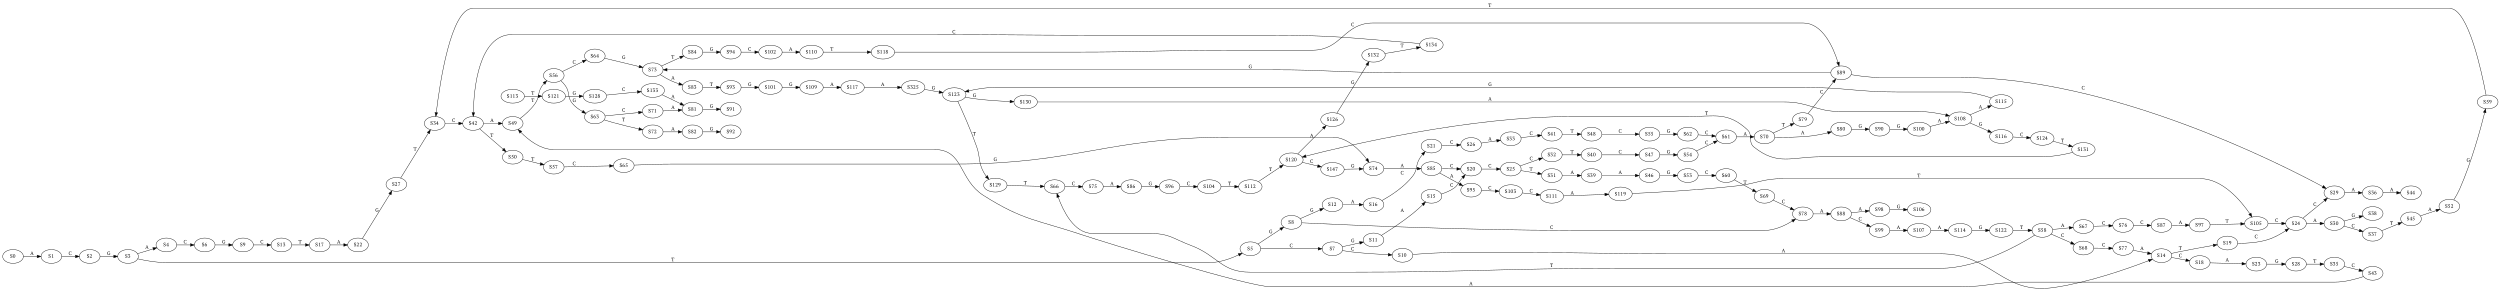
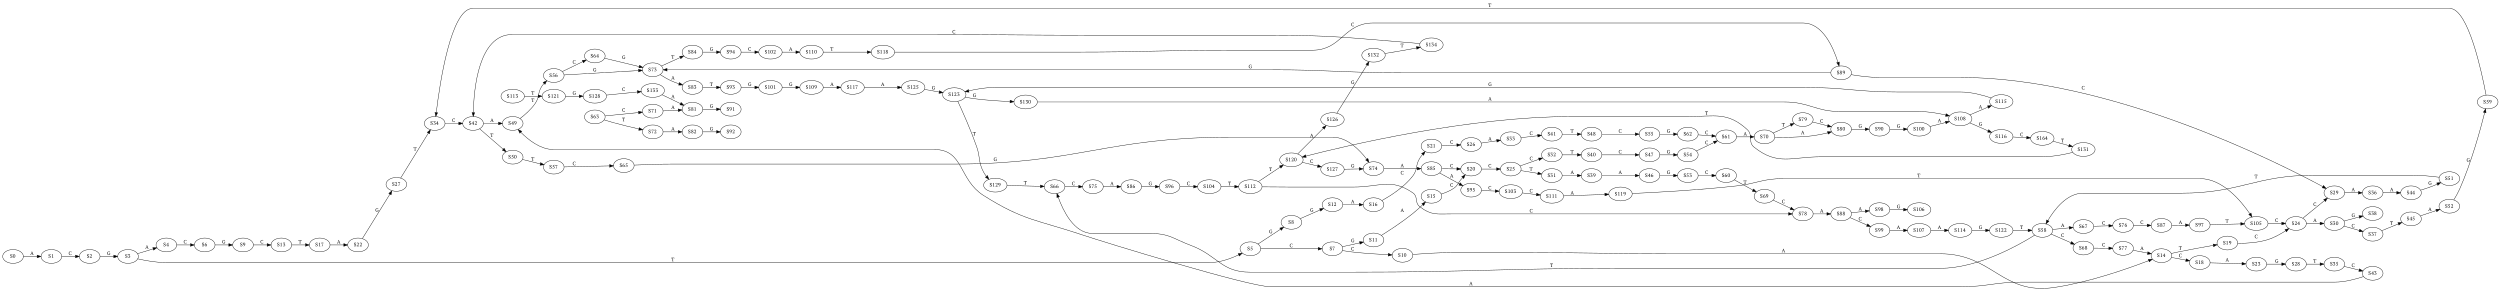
(913, 87) -> (913, 87)
(1821, 98) -> (1820, 124)
(570, 99) -> (601, 73)
(2042, 138) -> (2042, 138)
(1332, 169) -> (1332, 169)
none -> (2449, 179)
(1548, 230) -> (1519, 214)
